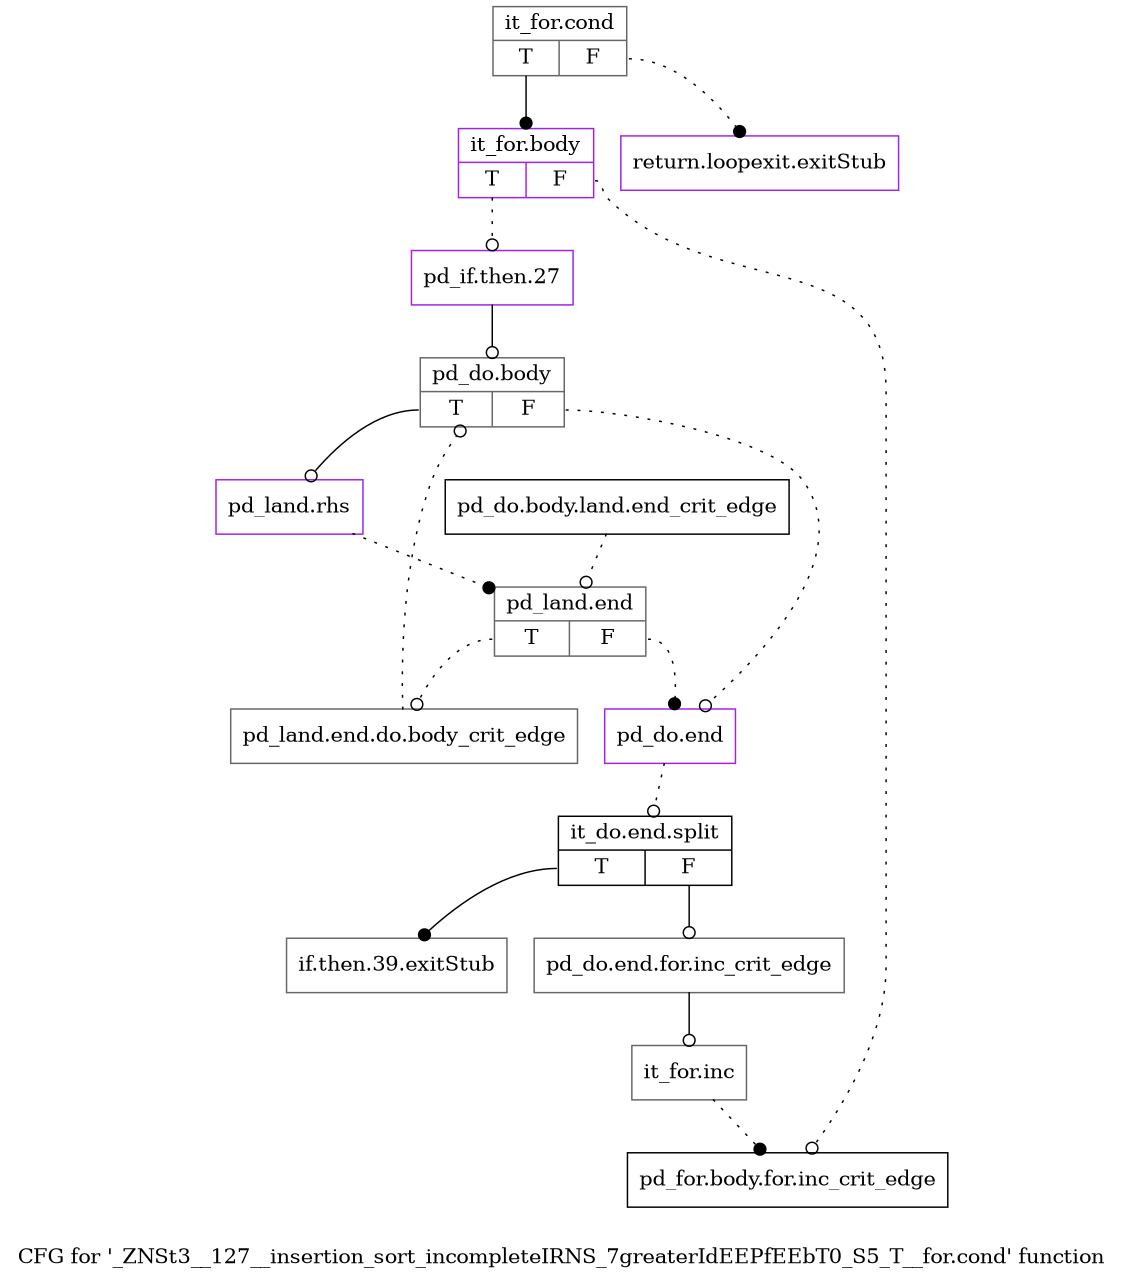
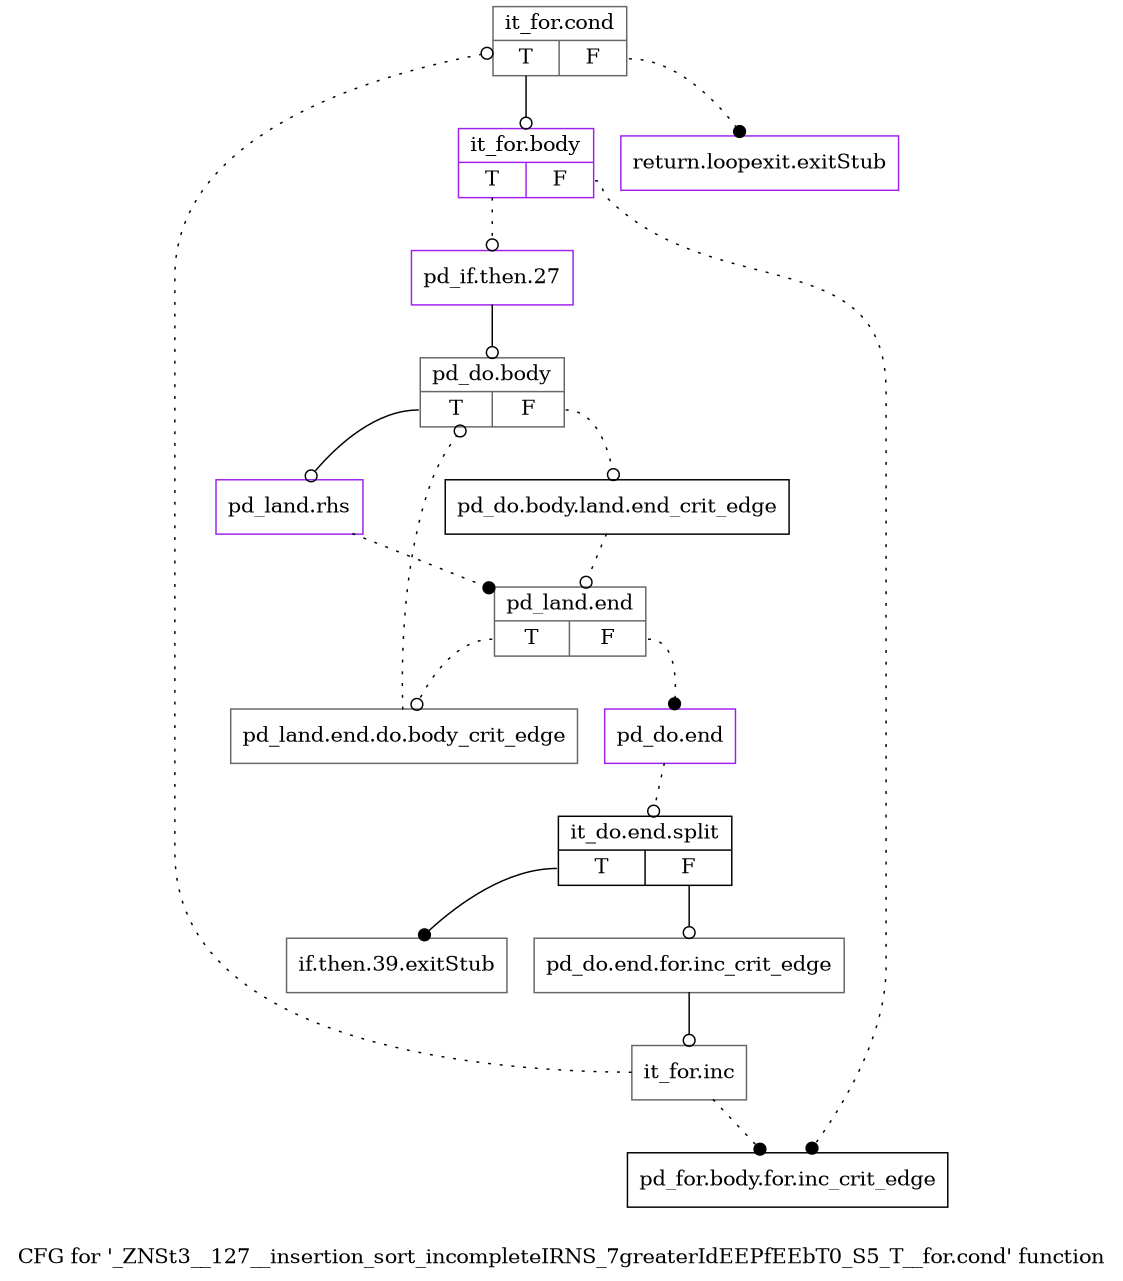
(526, 96) -> (526, 96)
(805, 484) -> (598, 431)
(886, 582) -> (886, 582)
none -> (175, 639)
